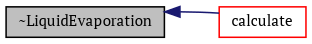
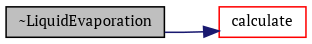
(200, 12) -> (184, 32)
